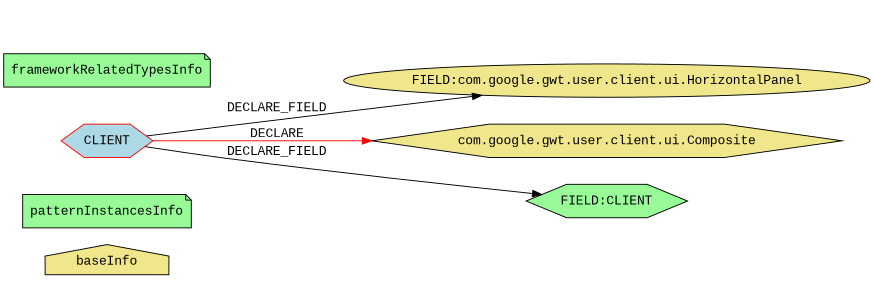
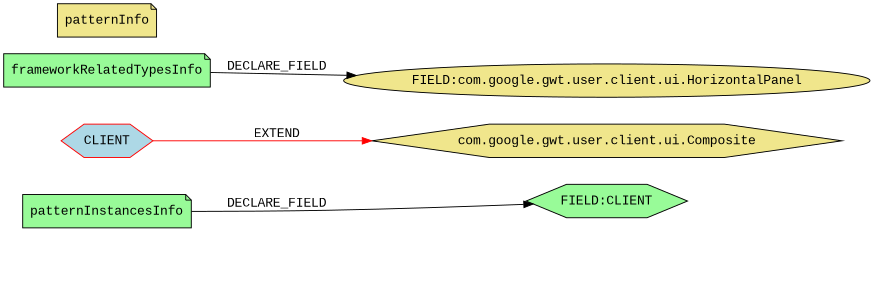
none -> (107, 20)
(309, 116) -> (279, 74)
(277, 134) -> (277, 134)
(339, 172) -> (358, 210)
(107, 261) -> none
